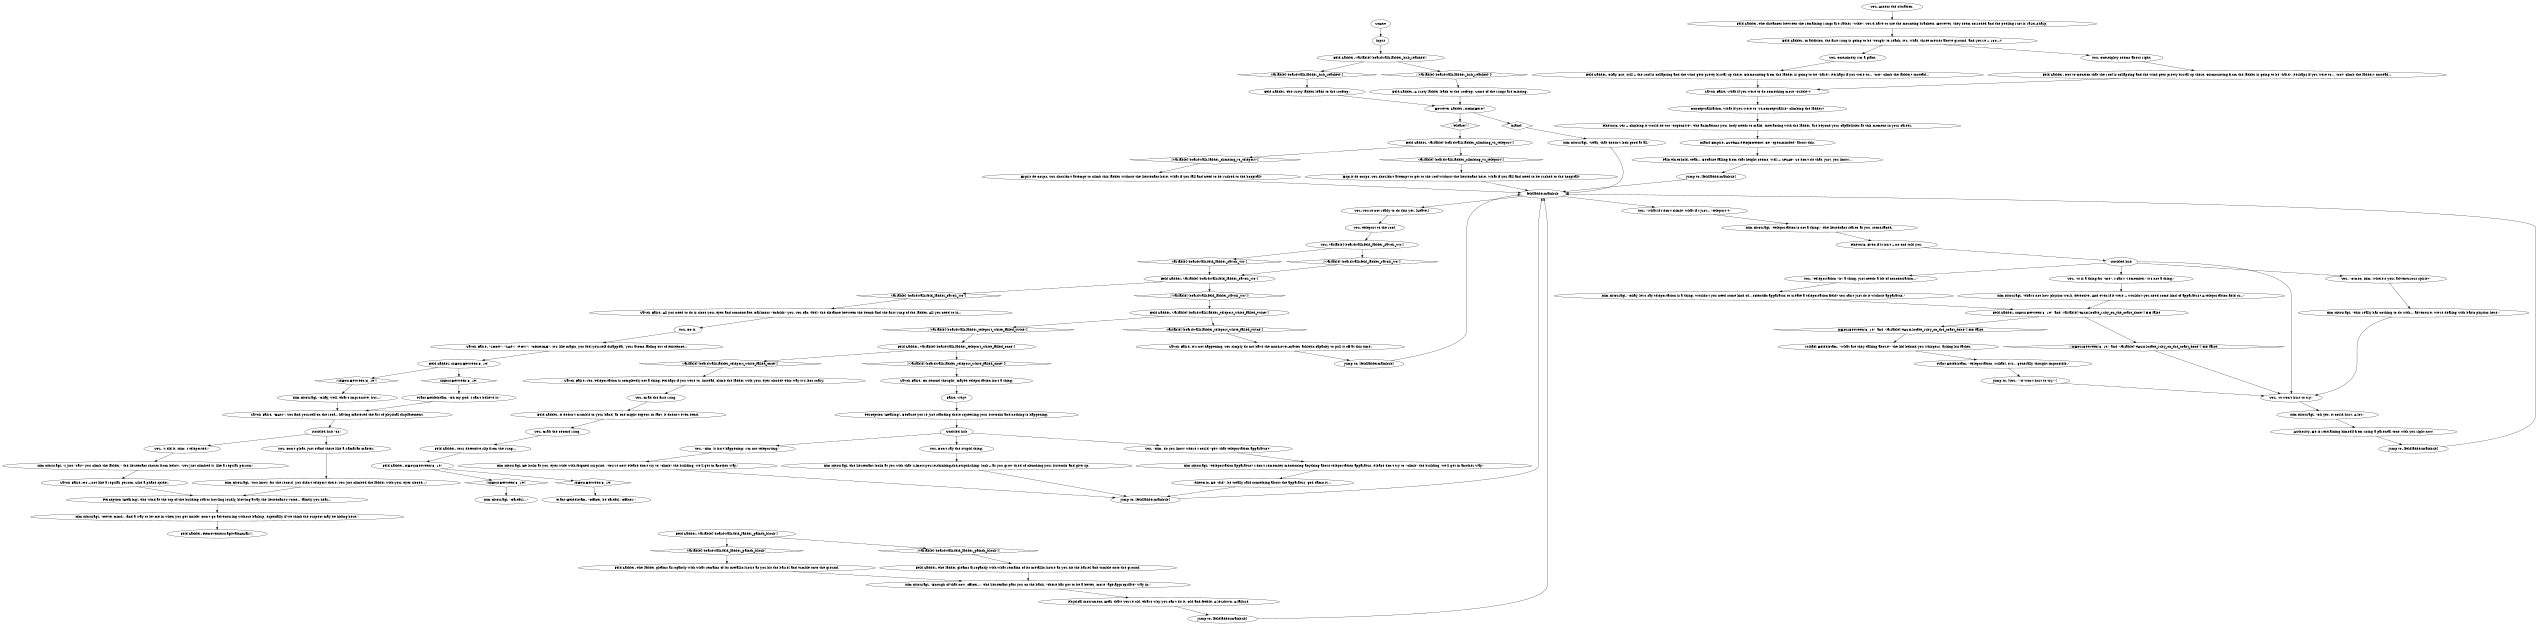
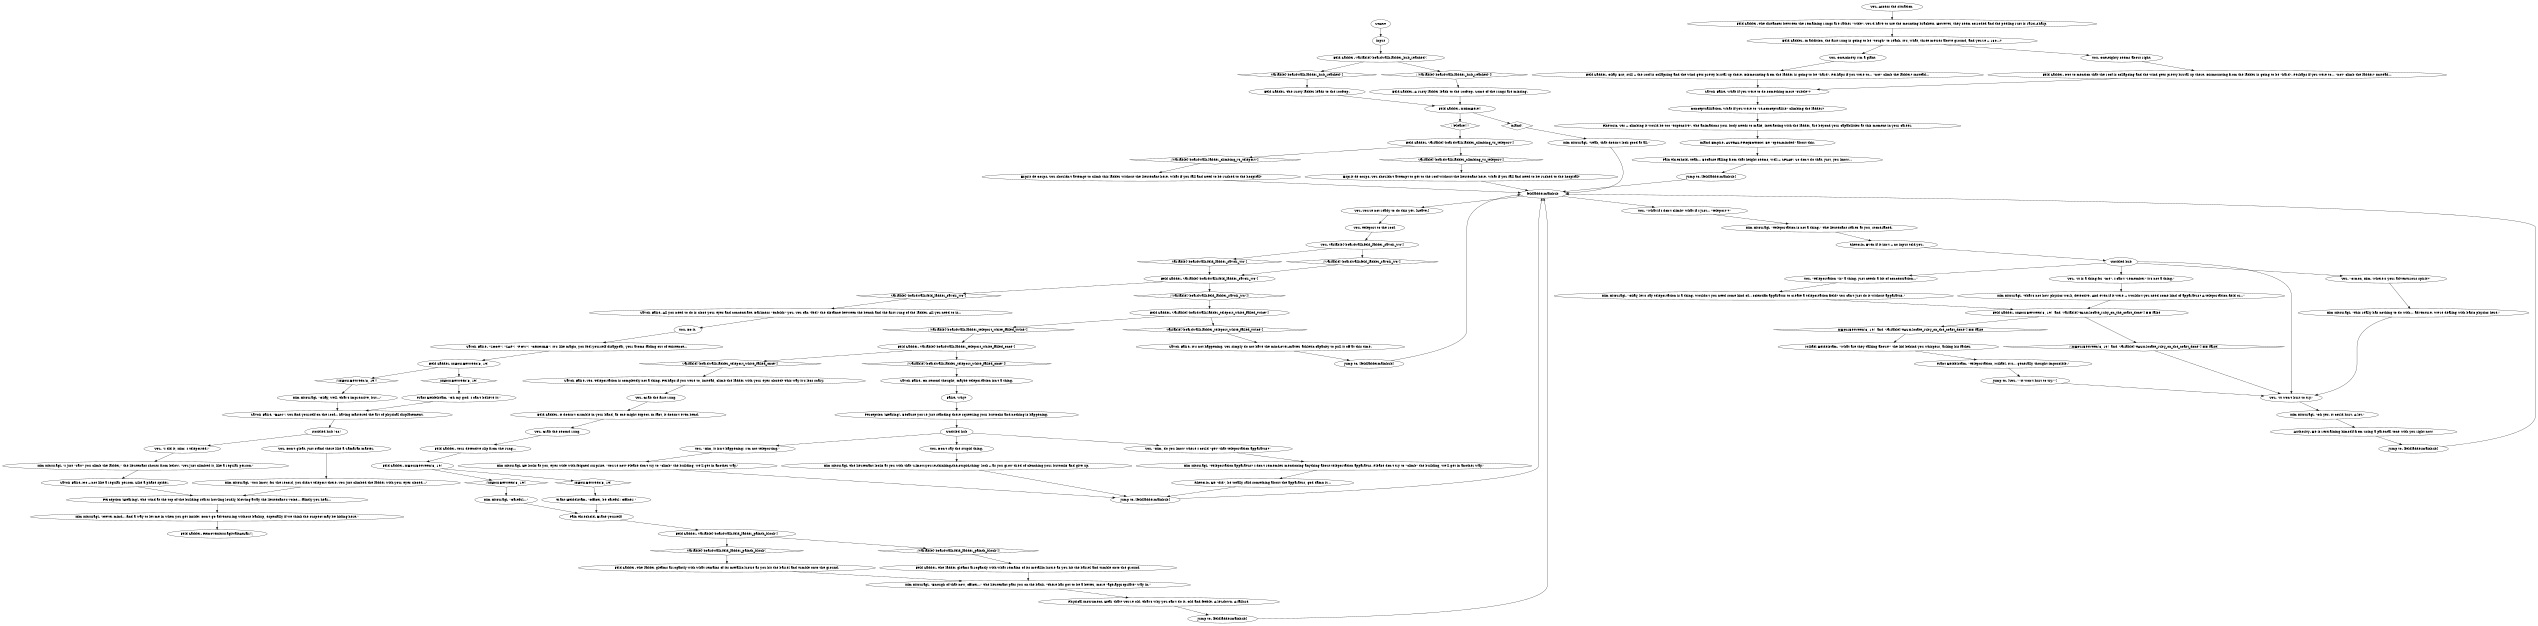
(1460, 109) -> (1460, 109)
(1887, 245) -> (1887, 245)
(326, 439) -> none
none -> (596, 517)
